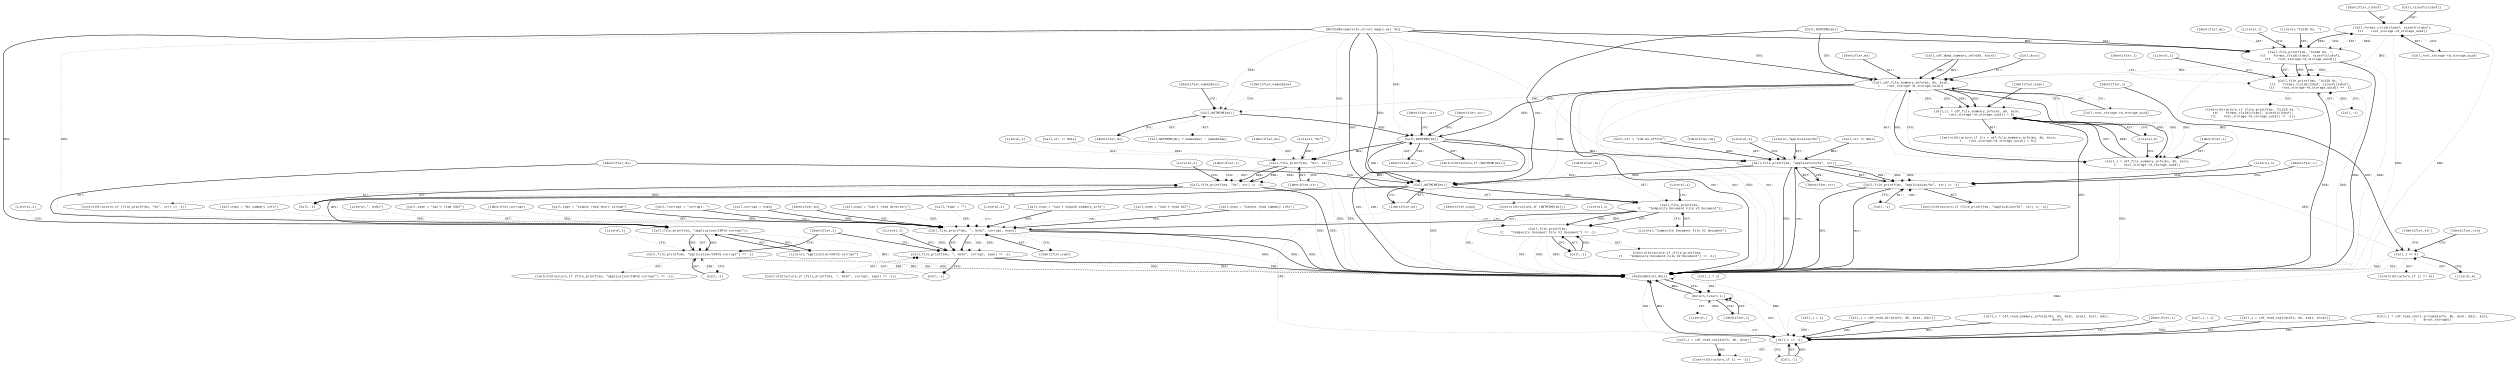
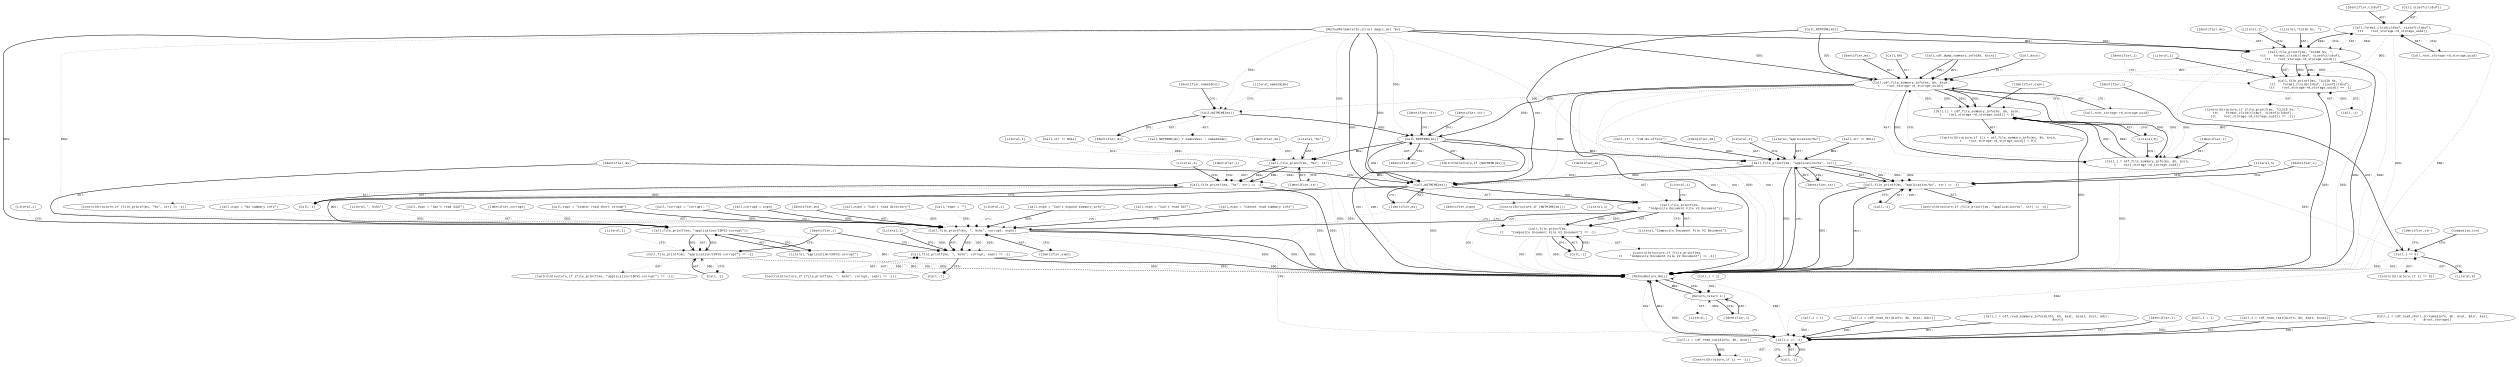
none -> (1894, 56)
(1271, 84) -> (1271, 84)
(2465, 231) -> (2465, 231)
(1760, 313) -> (1682, 330)
